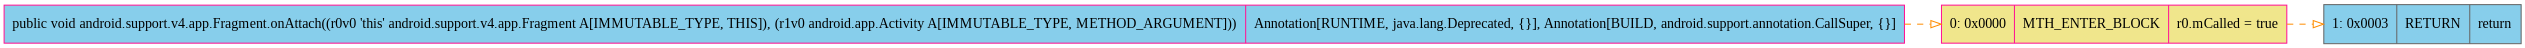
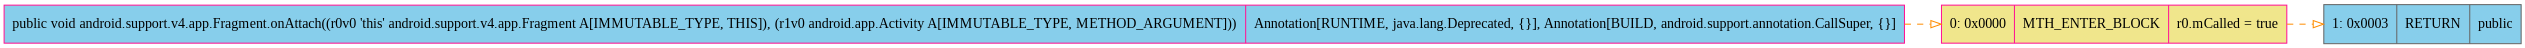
(2495, 24) -> (2495, 24)
